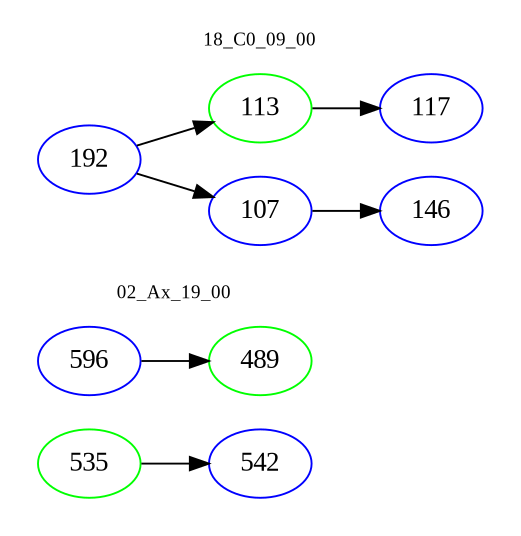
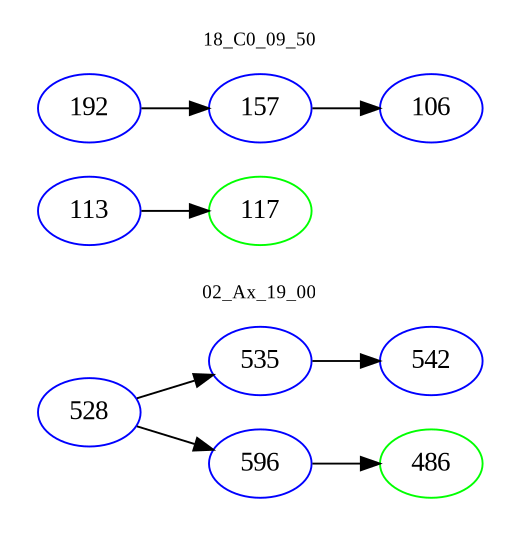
(260, 41) -> (260, 41)
(260, 108) -> (89, 211)
(431, 108) -> (260, 211)
(166, 137) -> none
(260, 211) -> (260, 108)
(431, 211) -> (431, 108)
(260, 361) -> (431, 464)
none -> (89, 412)
(89, 464) -> (260, 361)
